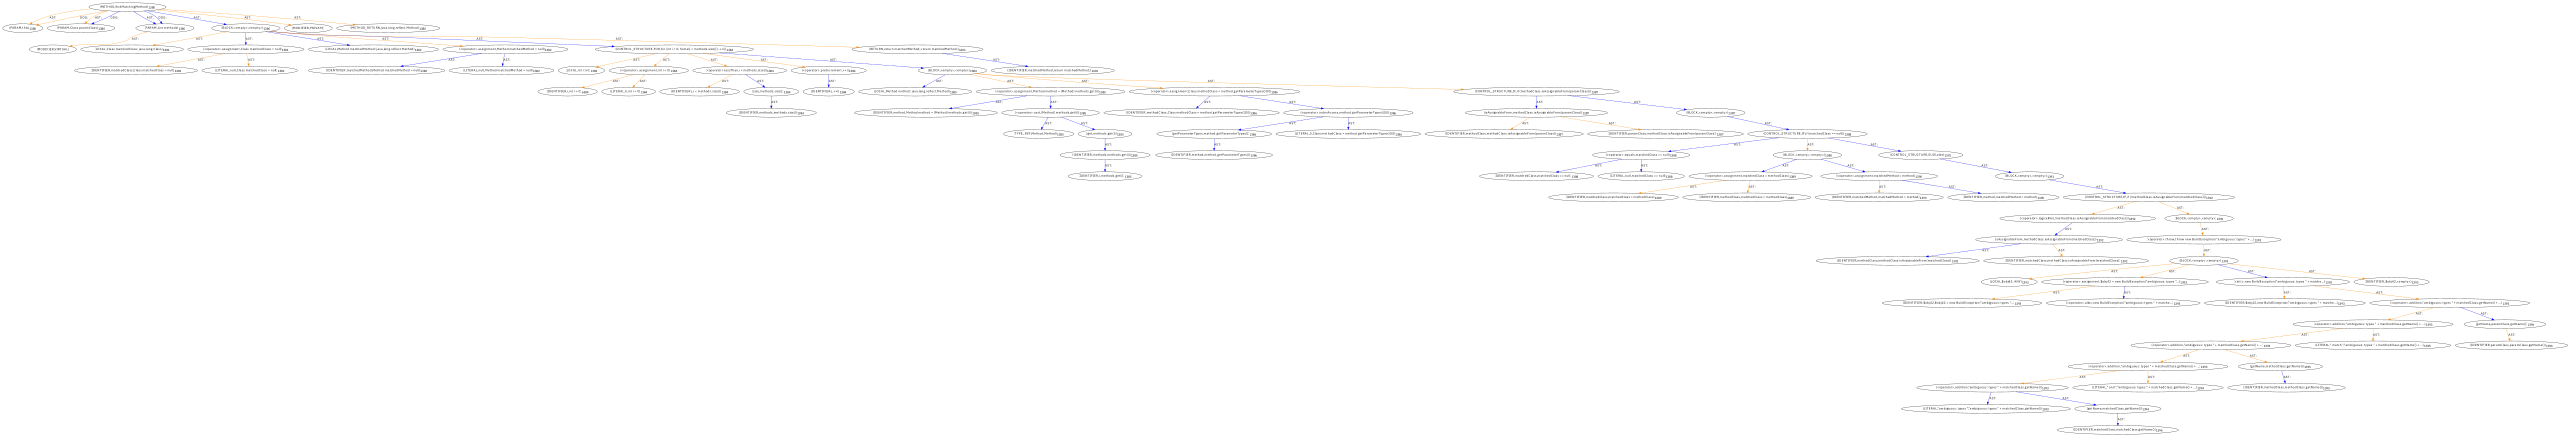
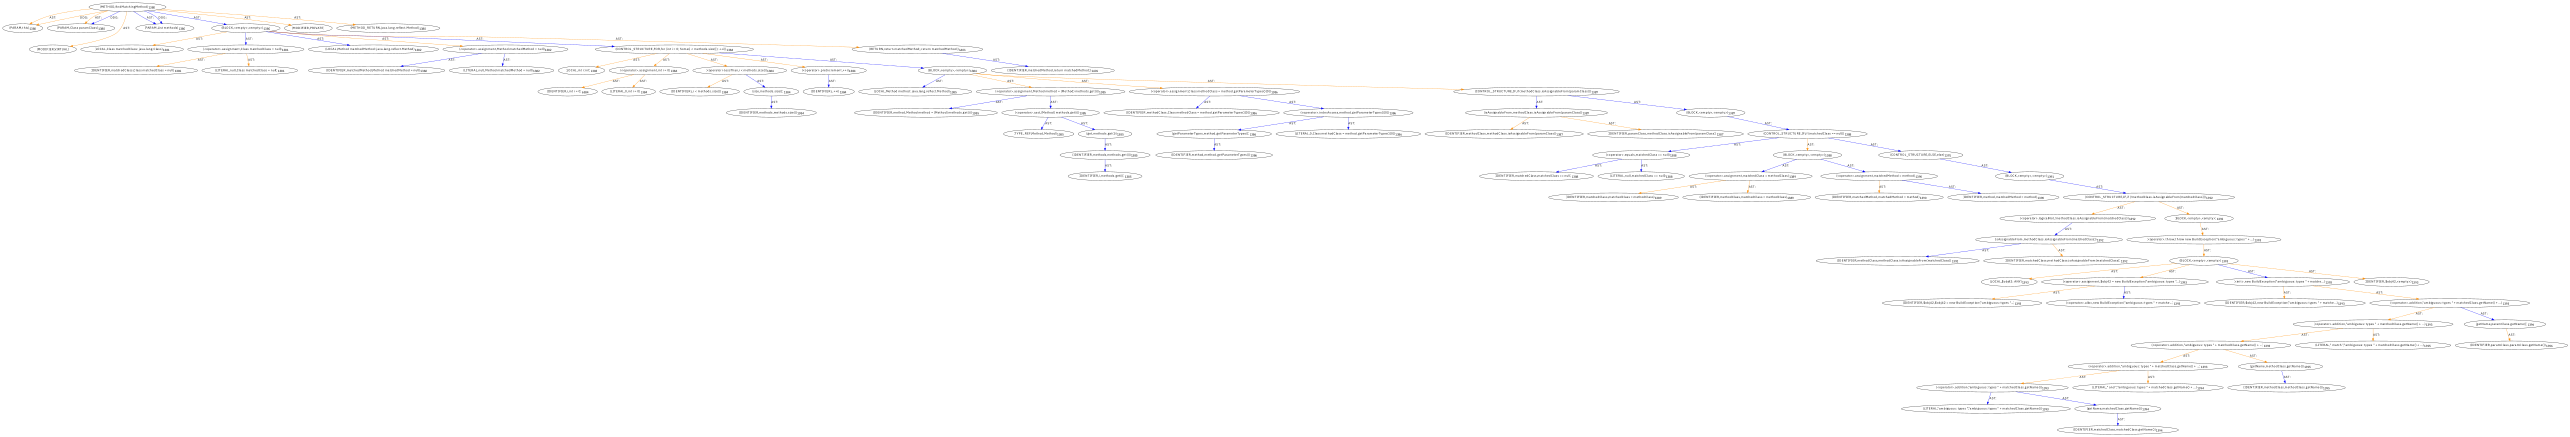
(111, 44) -> (107, 38)
